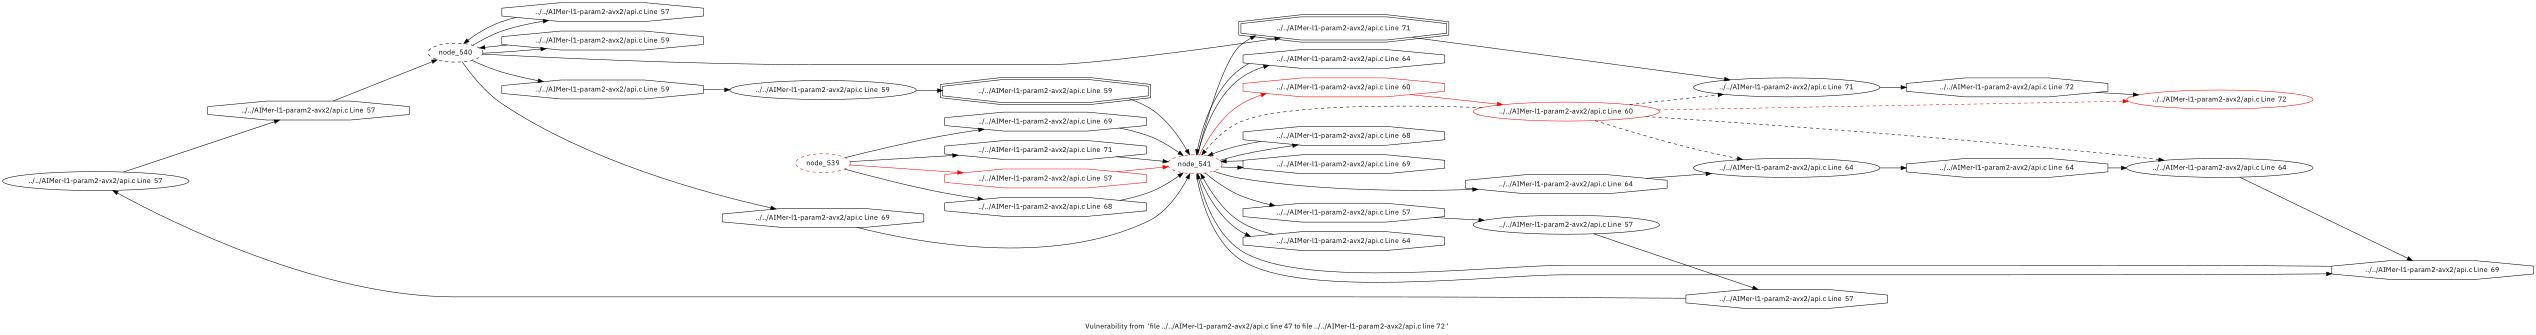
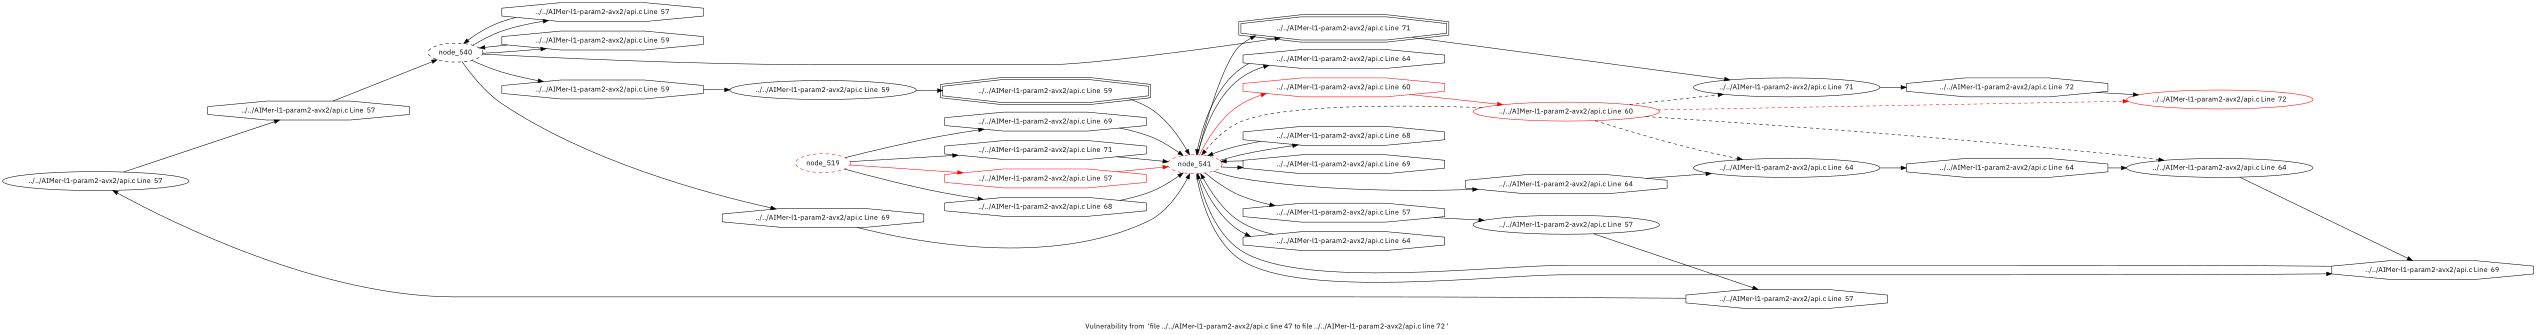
(823, 163) -> (823, 163)
